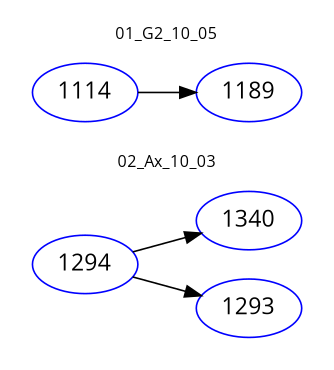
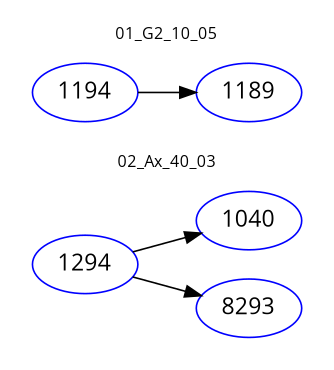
(85, 92) -> (85, 92)
(167, 163) -> (167, 163)
(249, 221) -> (249, 221)
(249, 308) -> (249, 308)
